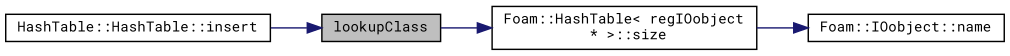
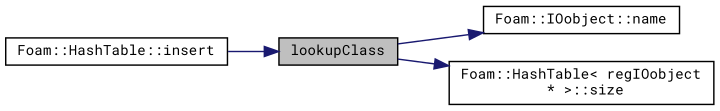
(138, 28) -> (117, 52)
(775, 28) -> (433, 39)
